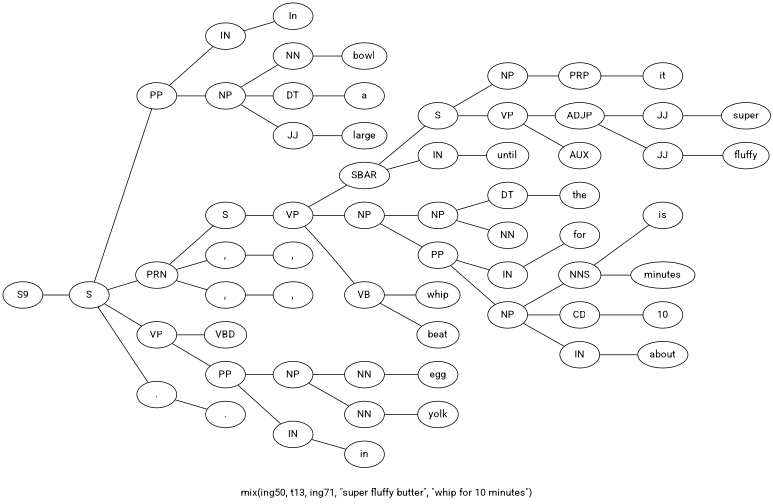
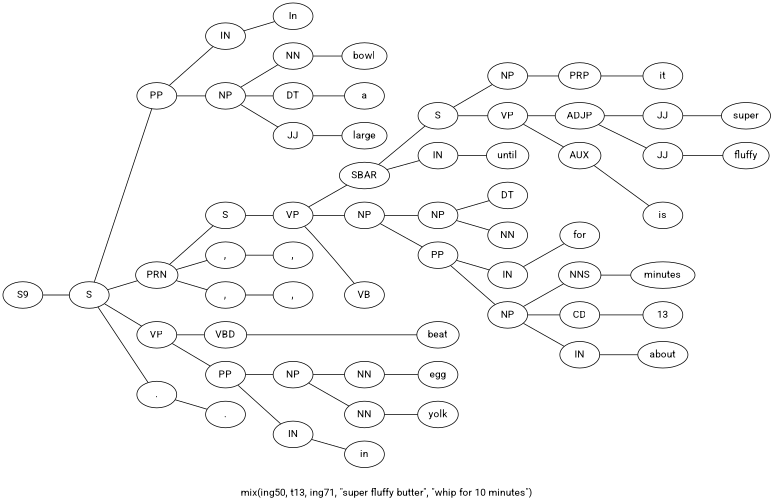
(580, 195) -> none
(621, 245) -> (621, 186)
(438, 295) -> none
(401, 315) -> (332, 335)
(663, 315) -> (663, 315)
